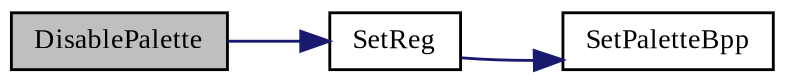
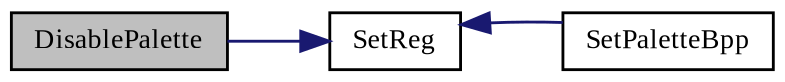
(498, 60) -> (526, 22)
